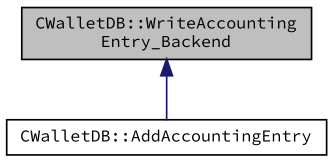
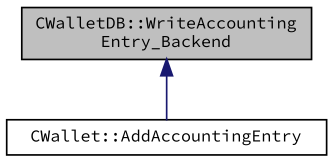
(167, 137) -> (167, 137)
